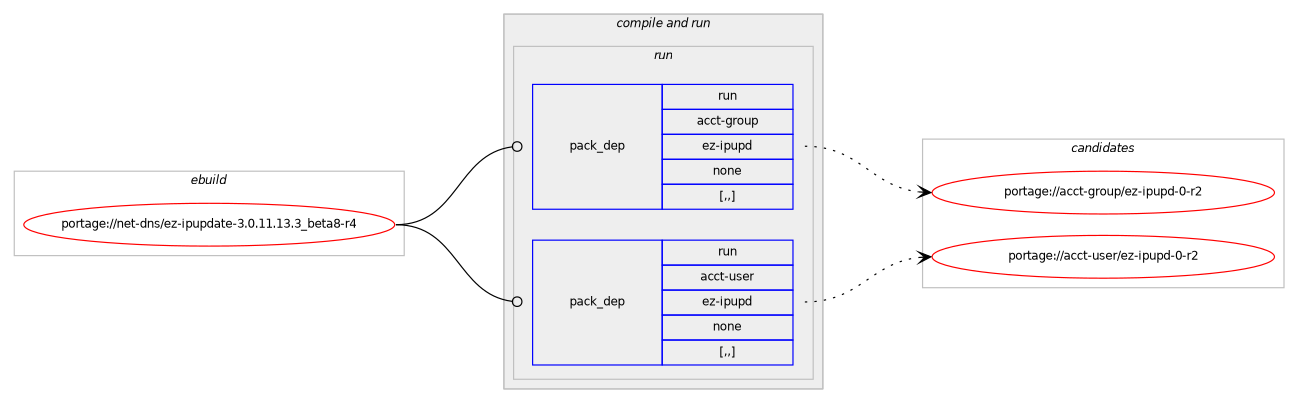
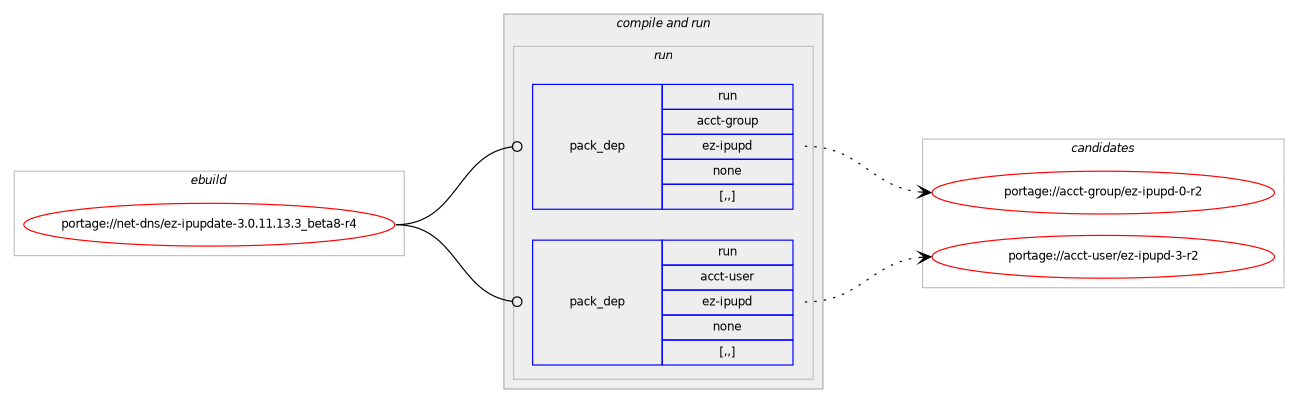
(1103, 257) -> (1103, 257)
